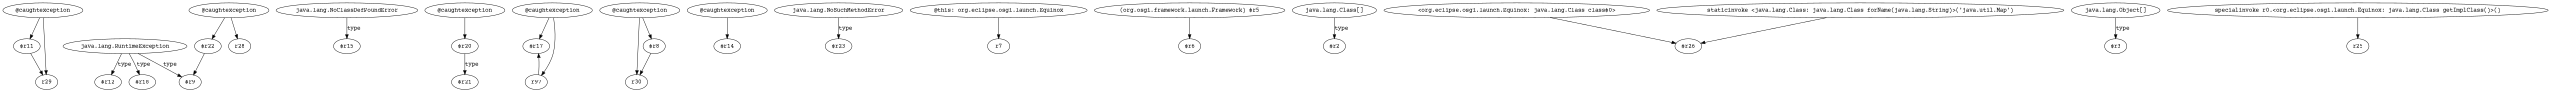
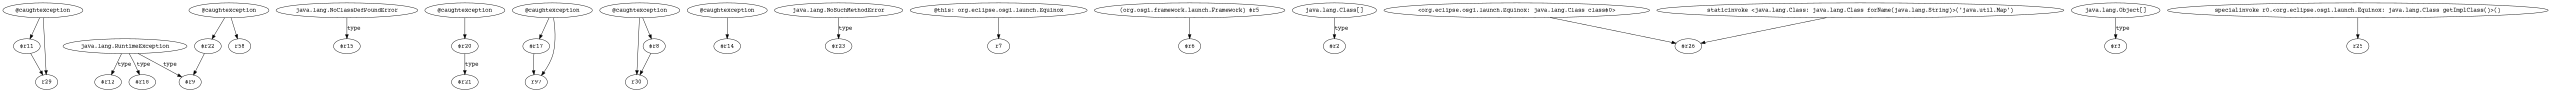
(240, 46) -> (240, 46)
(539, 66) -> (533, 62)
